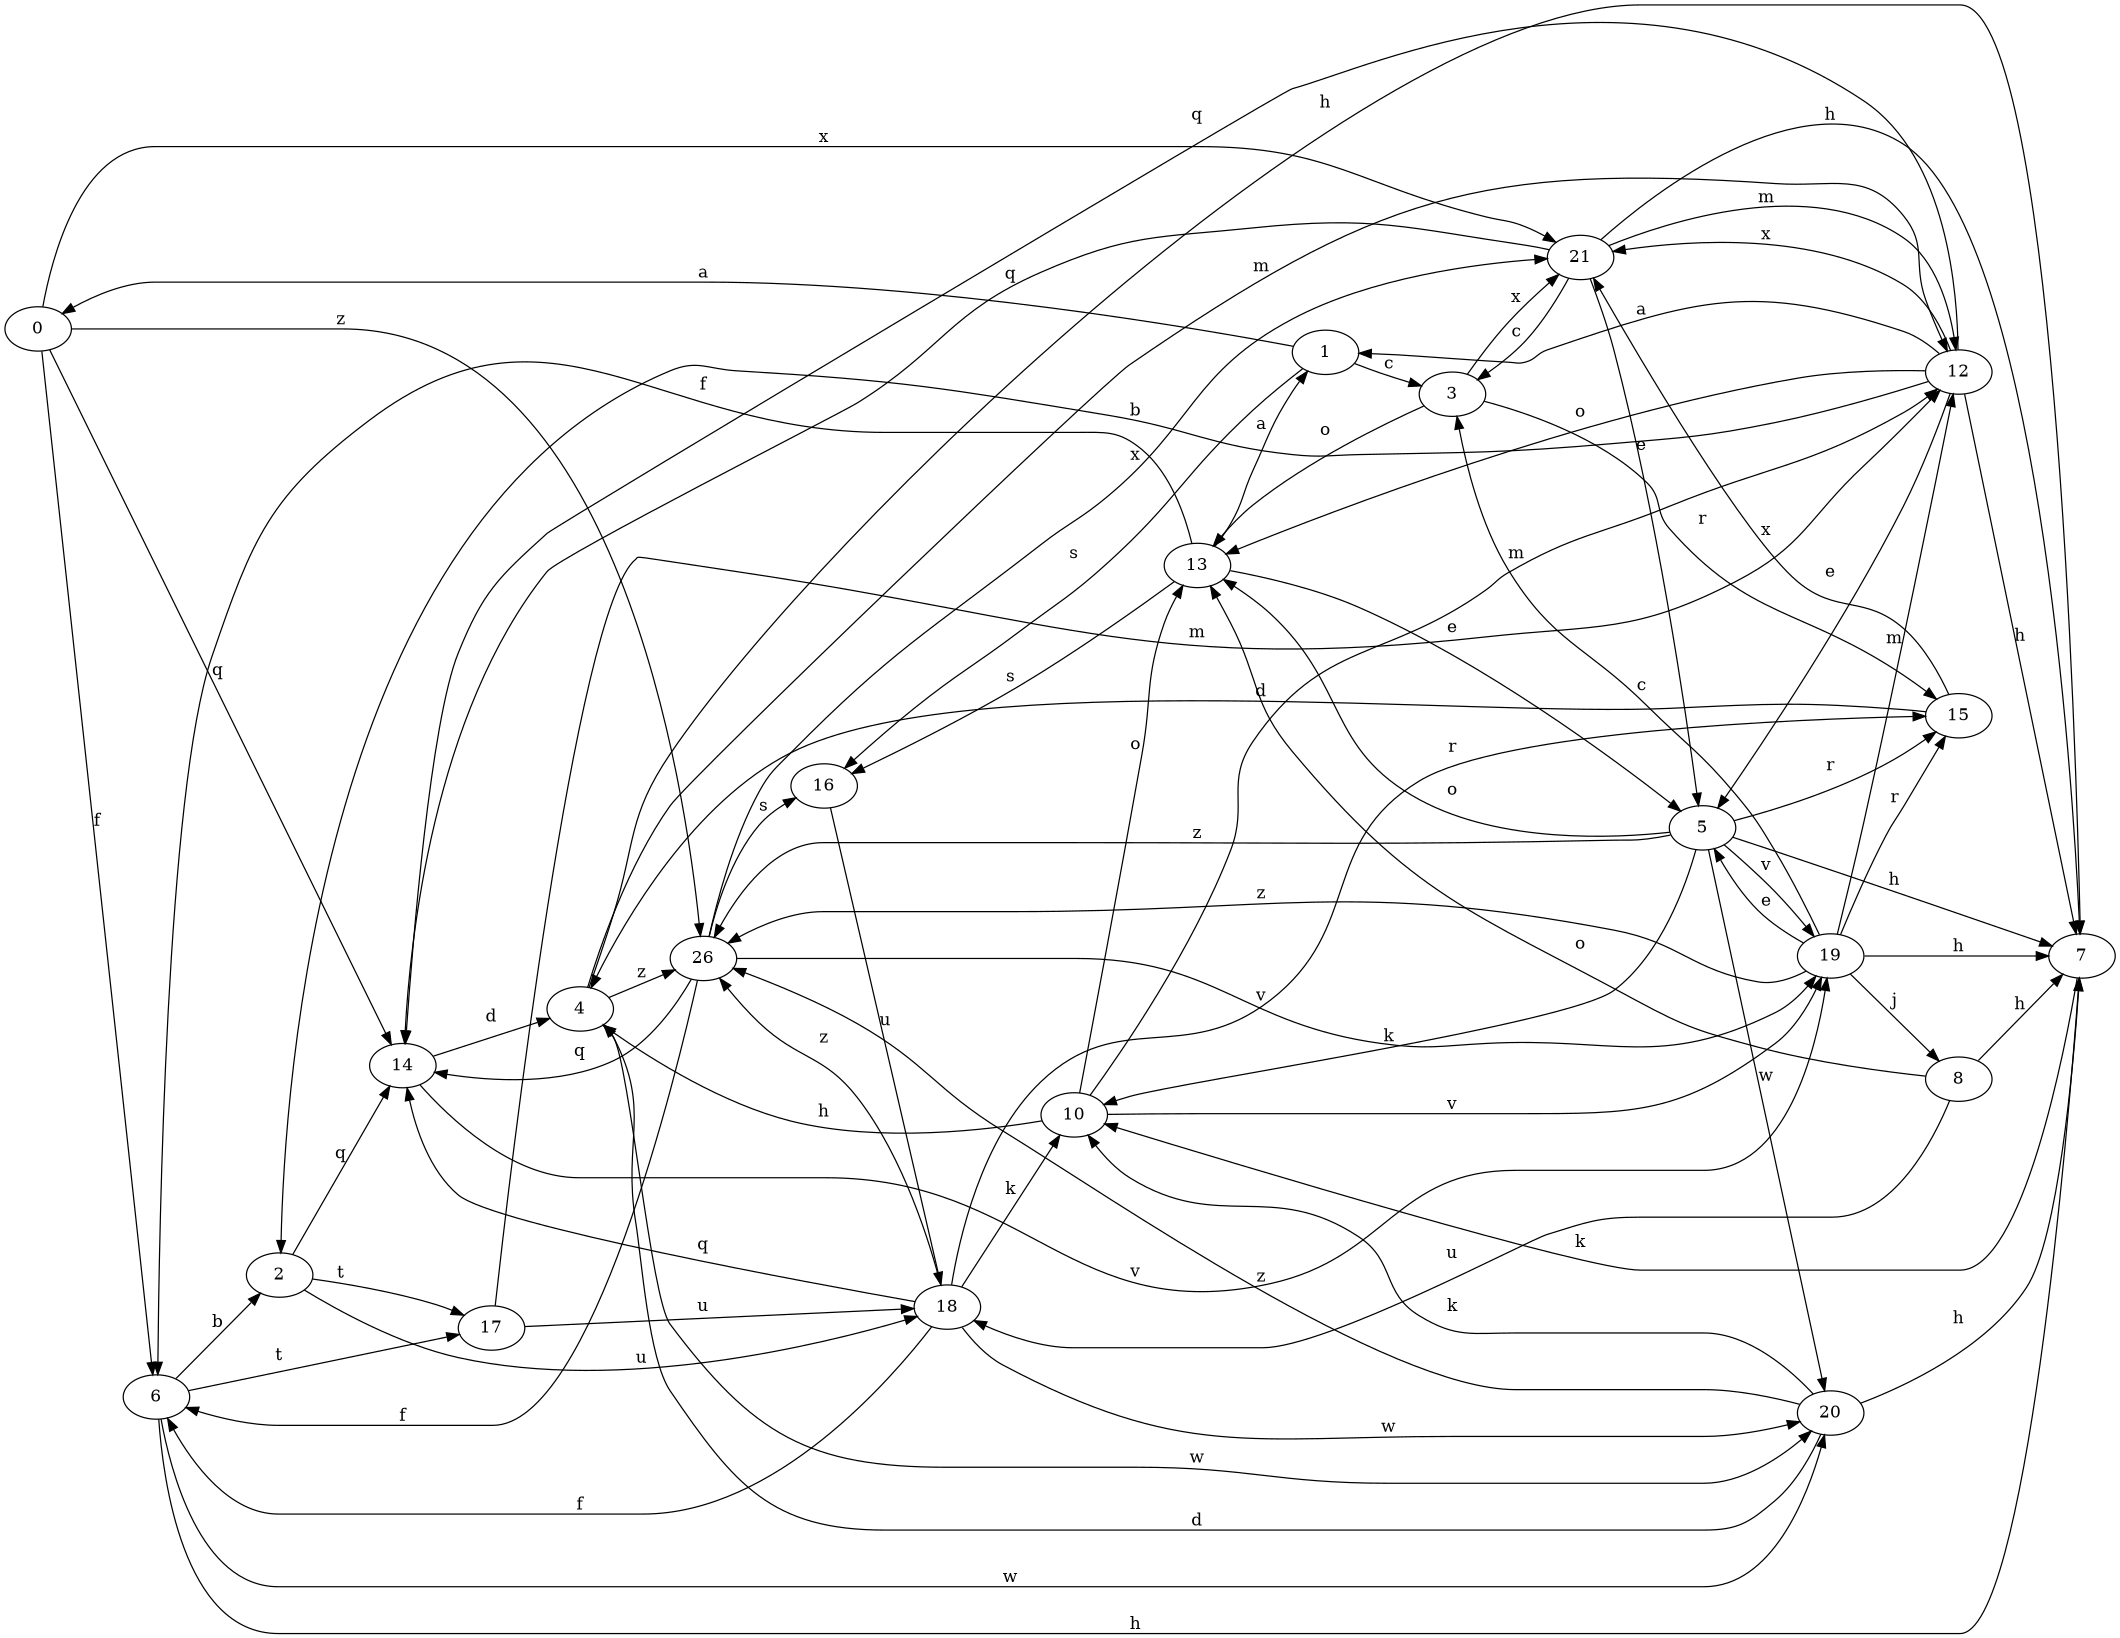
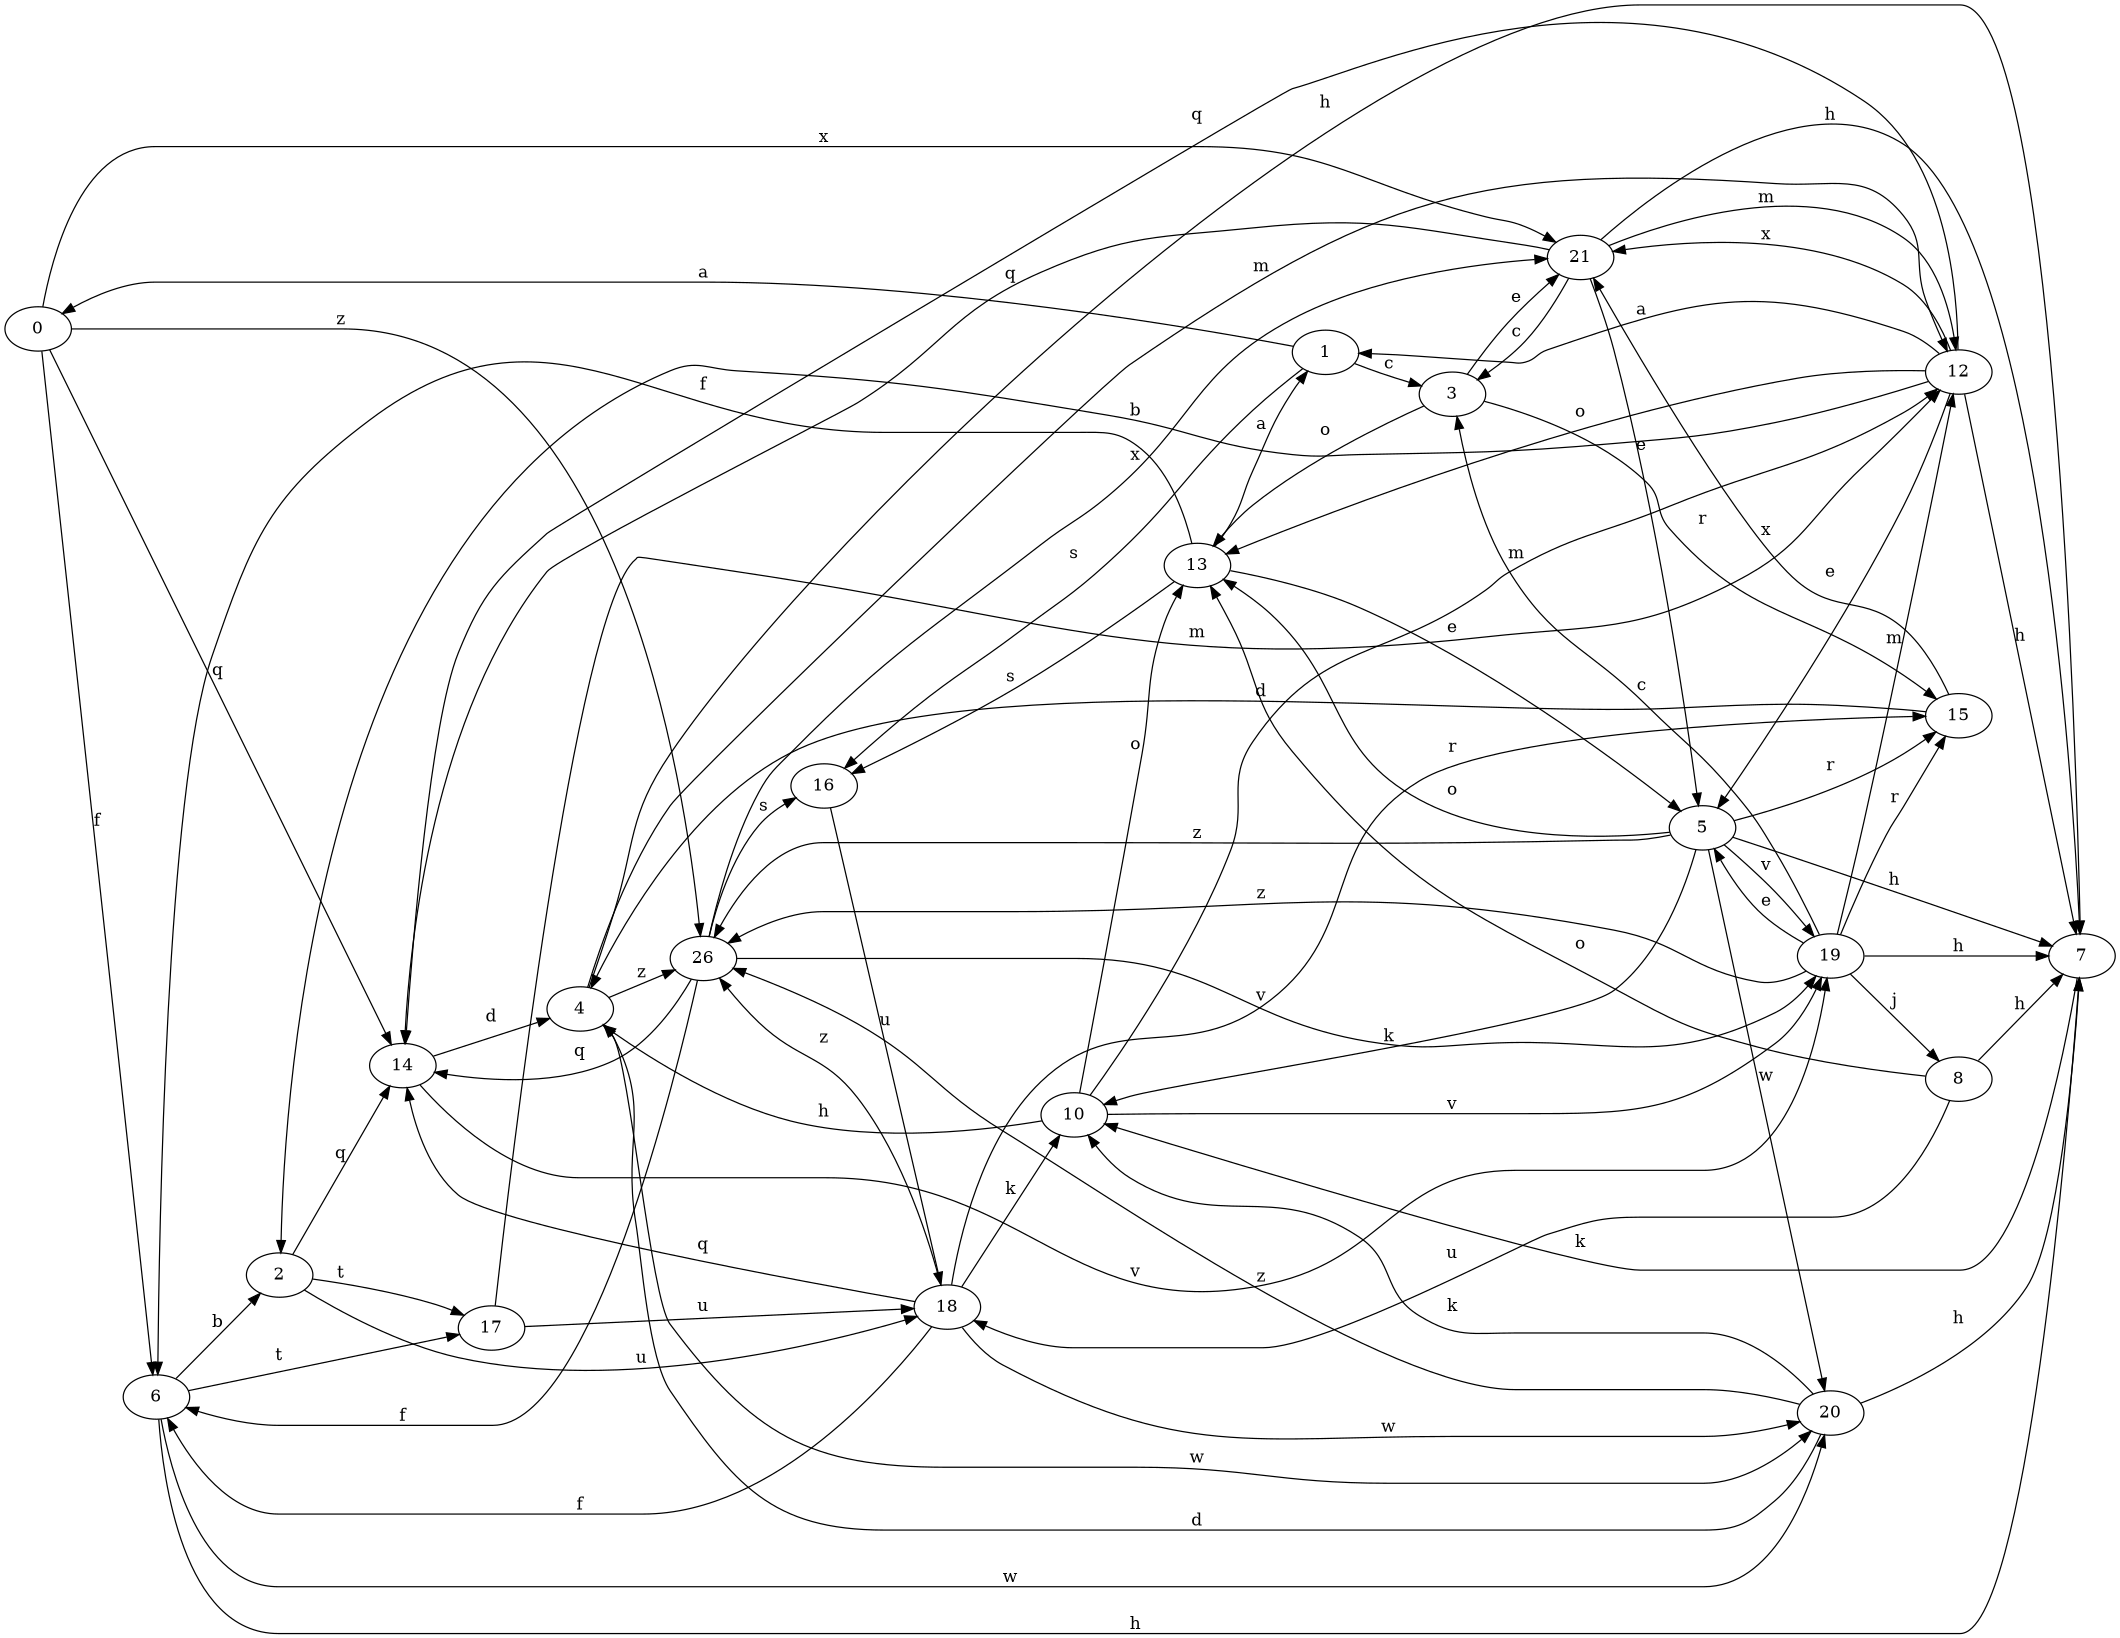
(1517, 298) -> (1517, 298)
